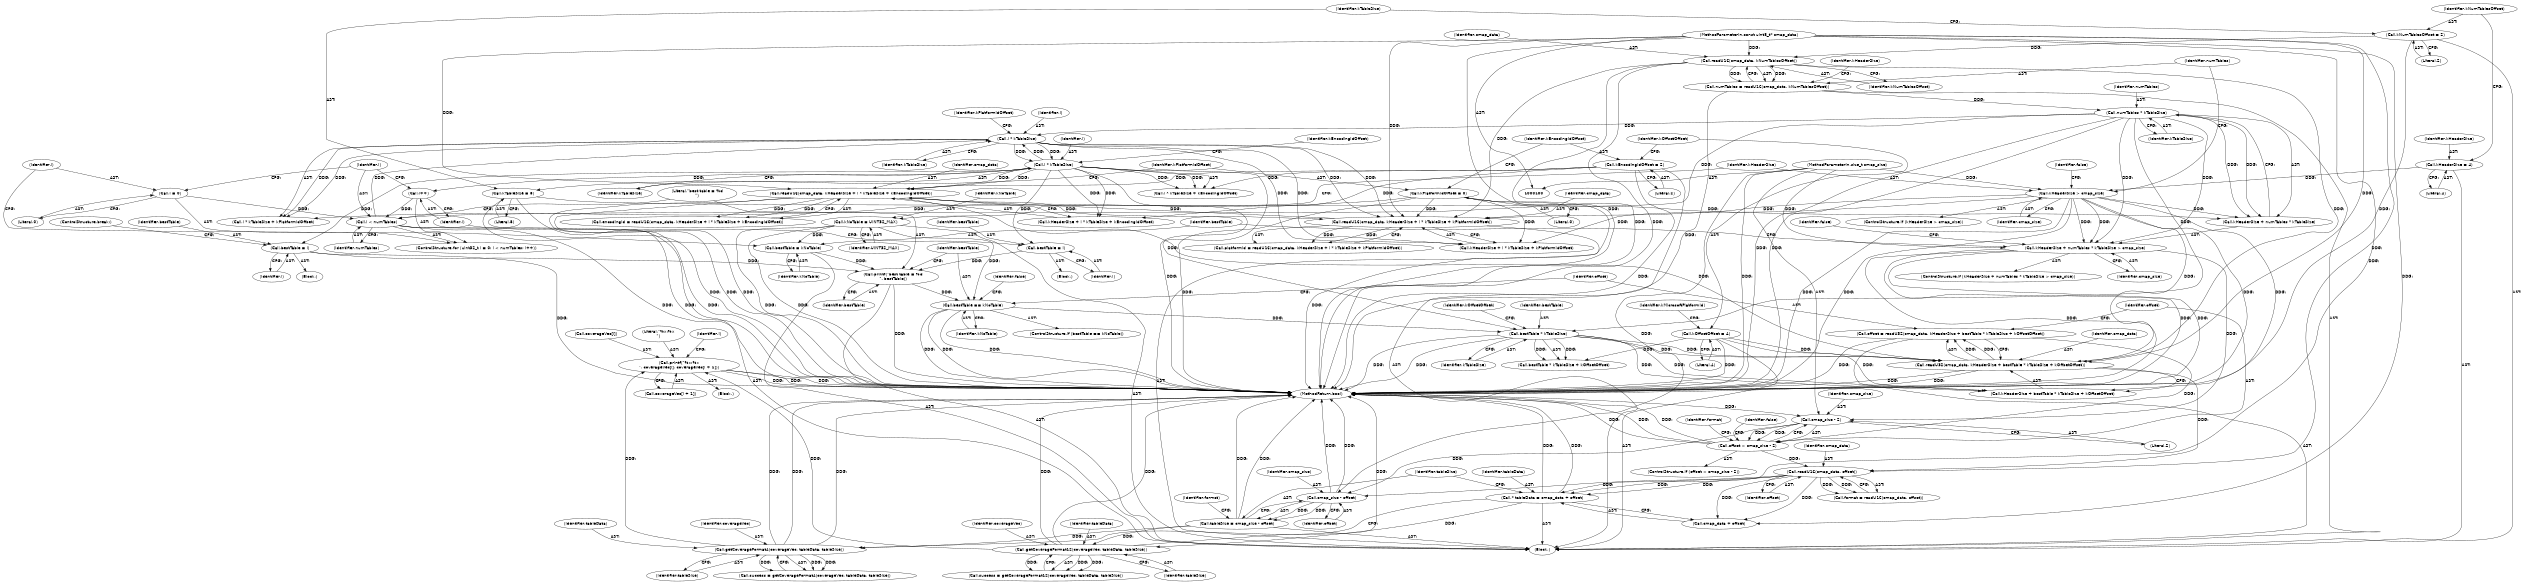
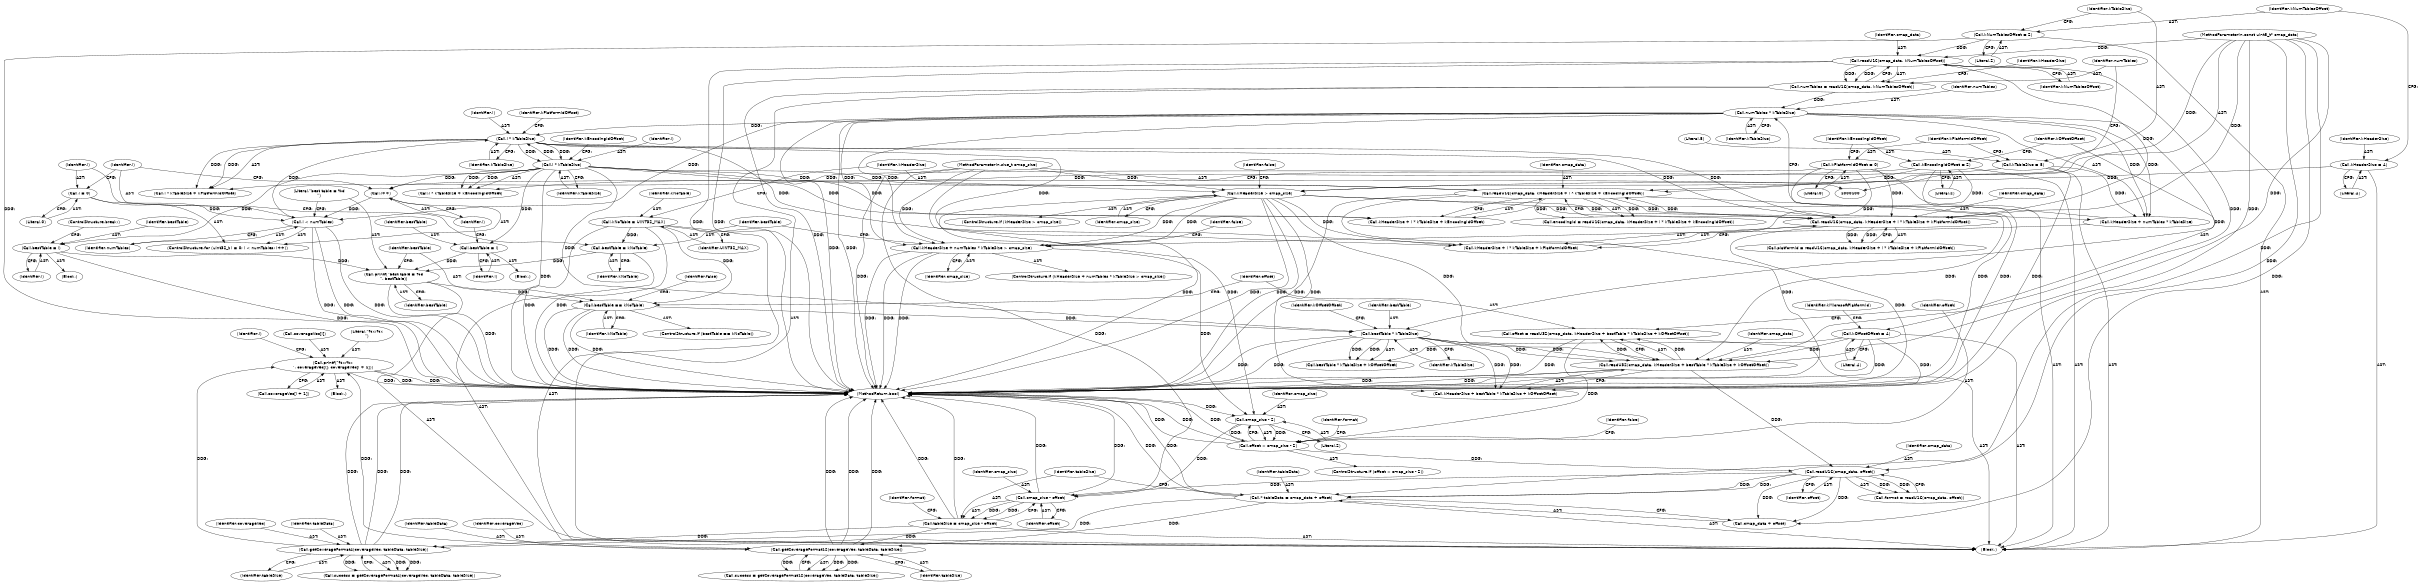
(509, 207) -> (1156, 181)
(1821, 292) -> (1233, 292)
(1374, 524) -> (1086, 524)
